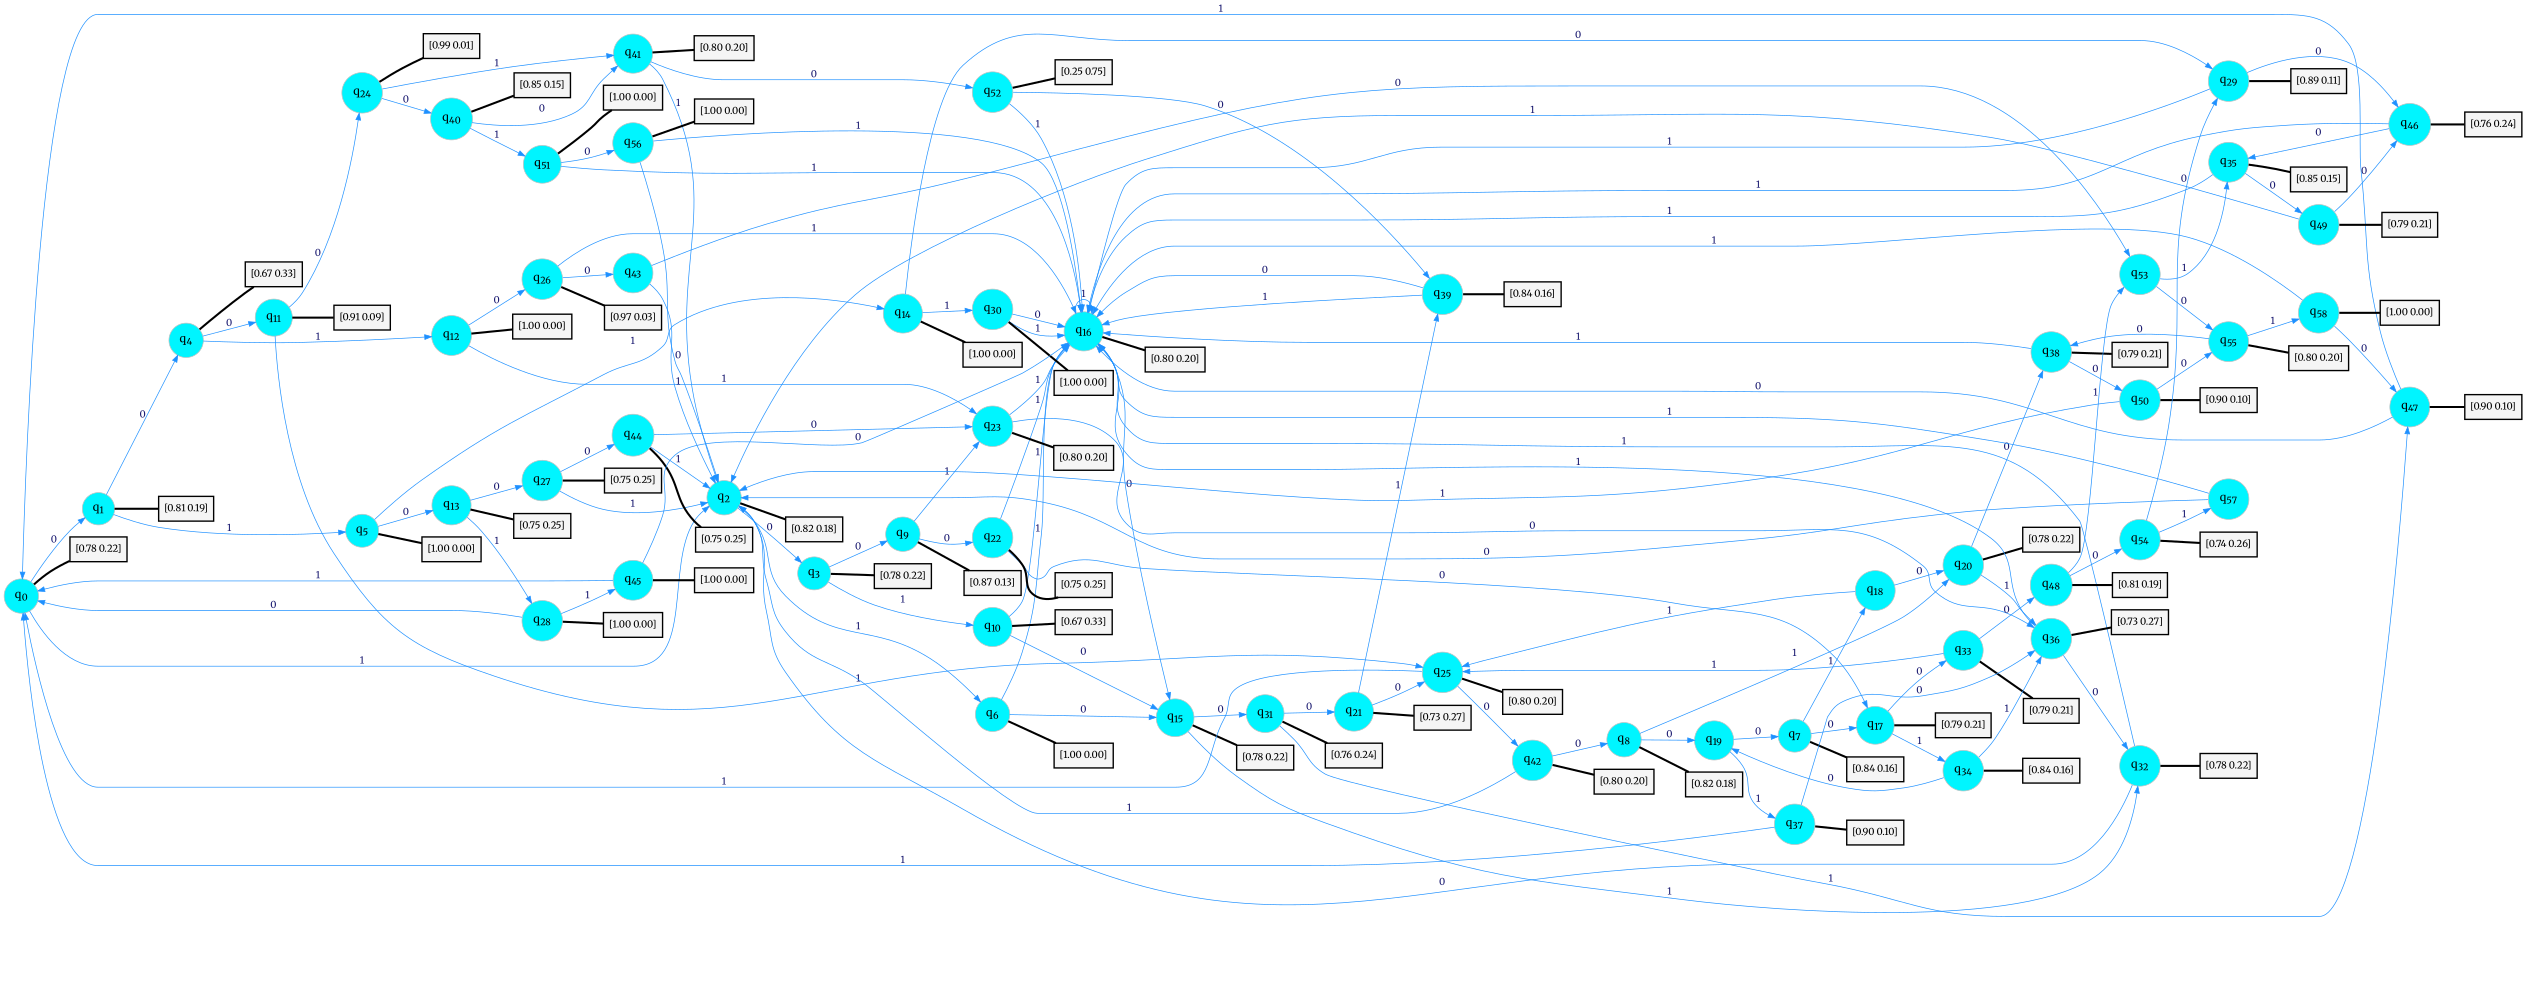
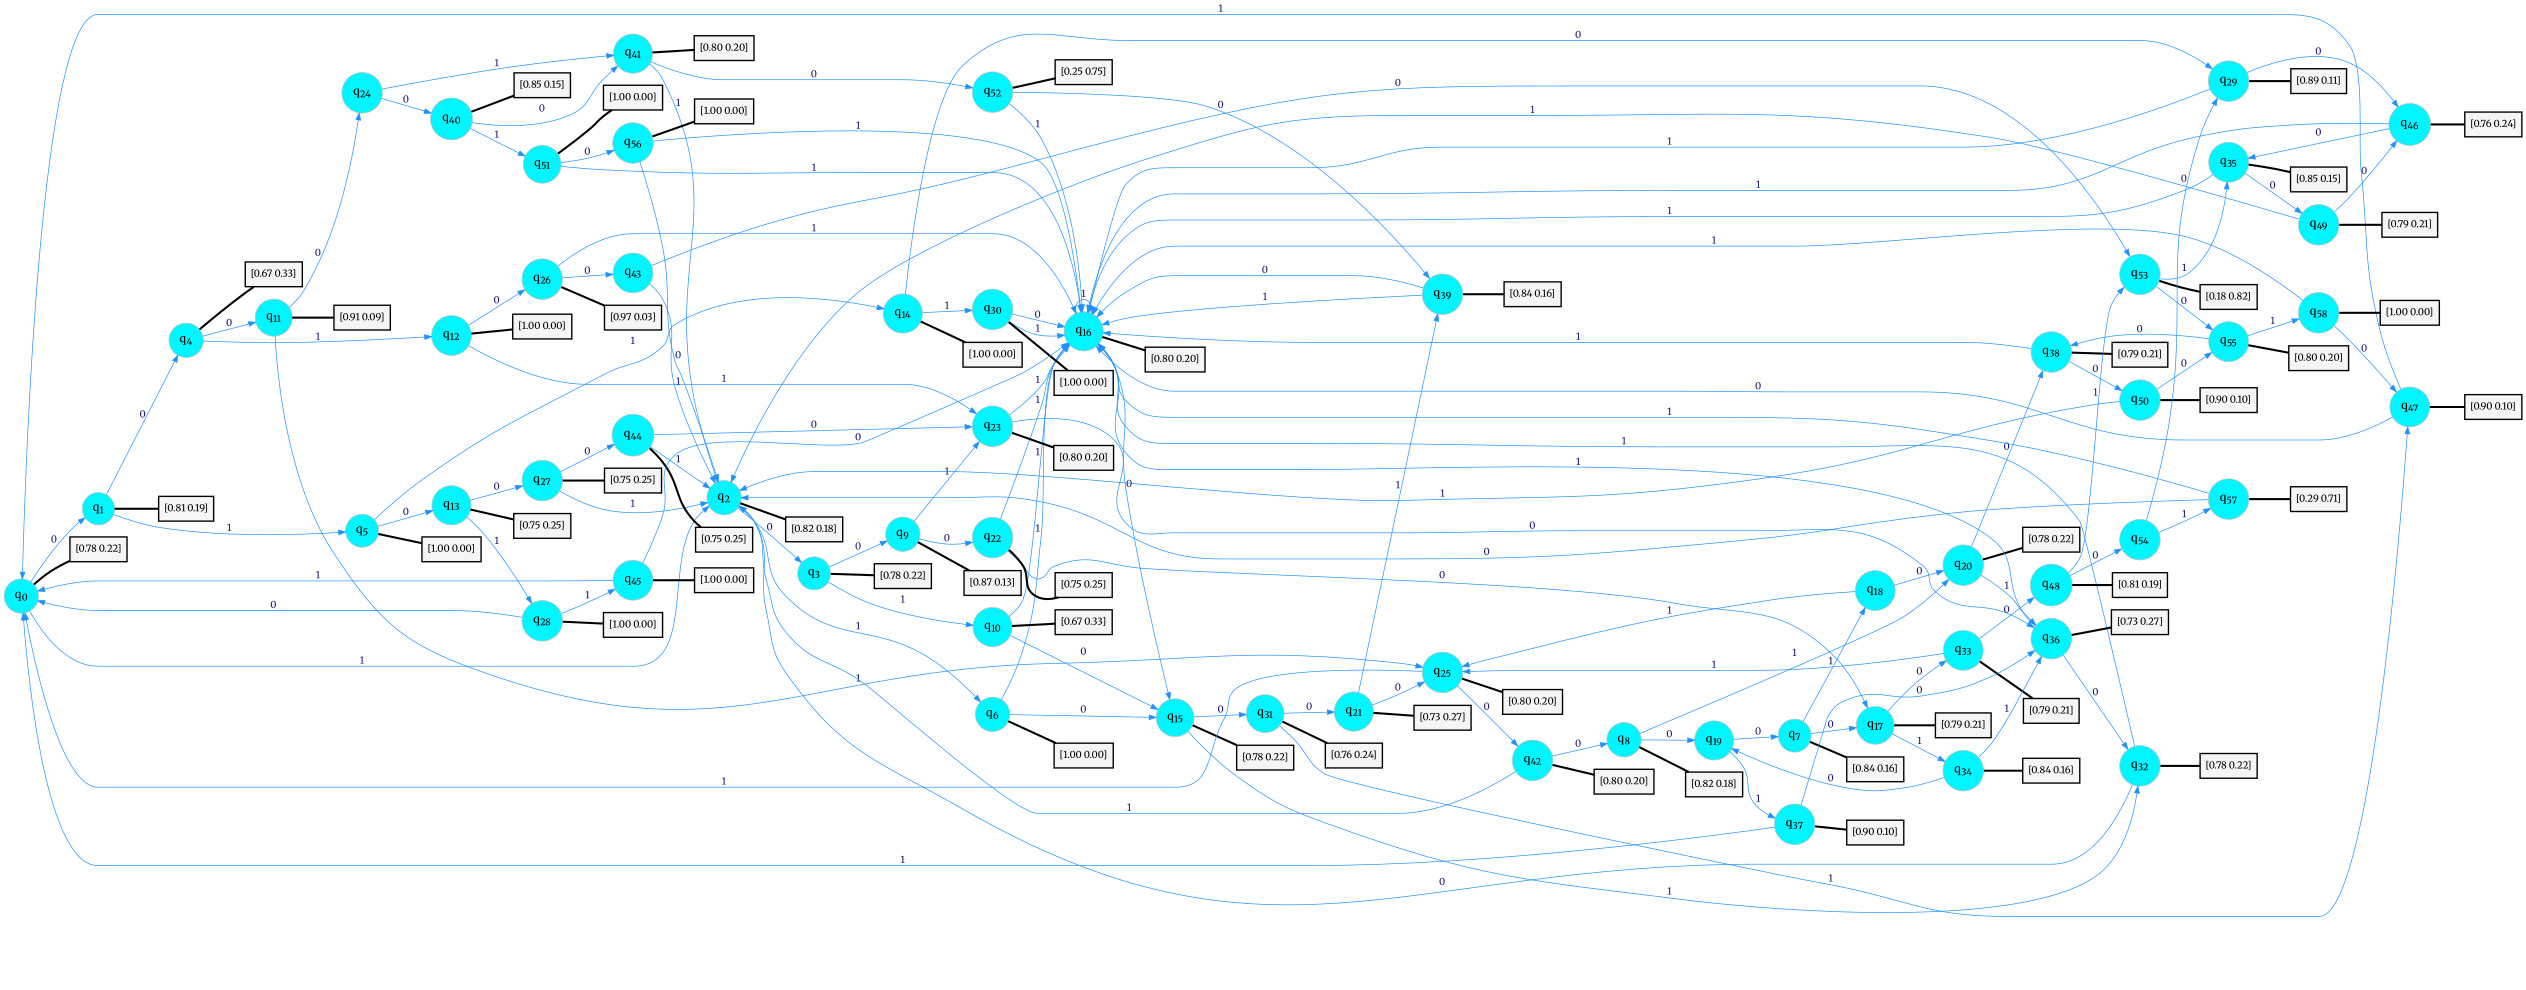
(452, 46) -> none
none -> (2229, 297)
none -> (2319, 499)
(2229, 544) -> none
